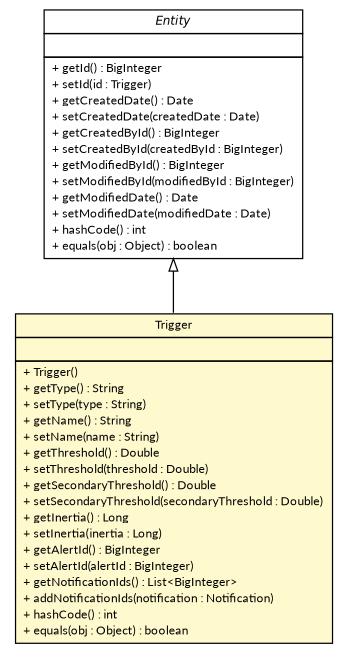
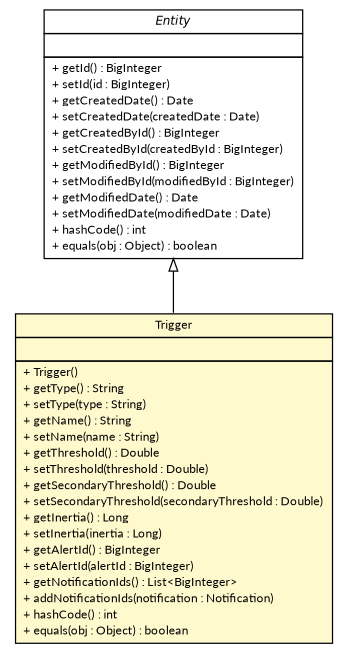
(102, 85) -> (111, 85)
